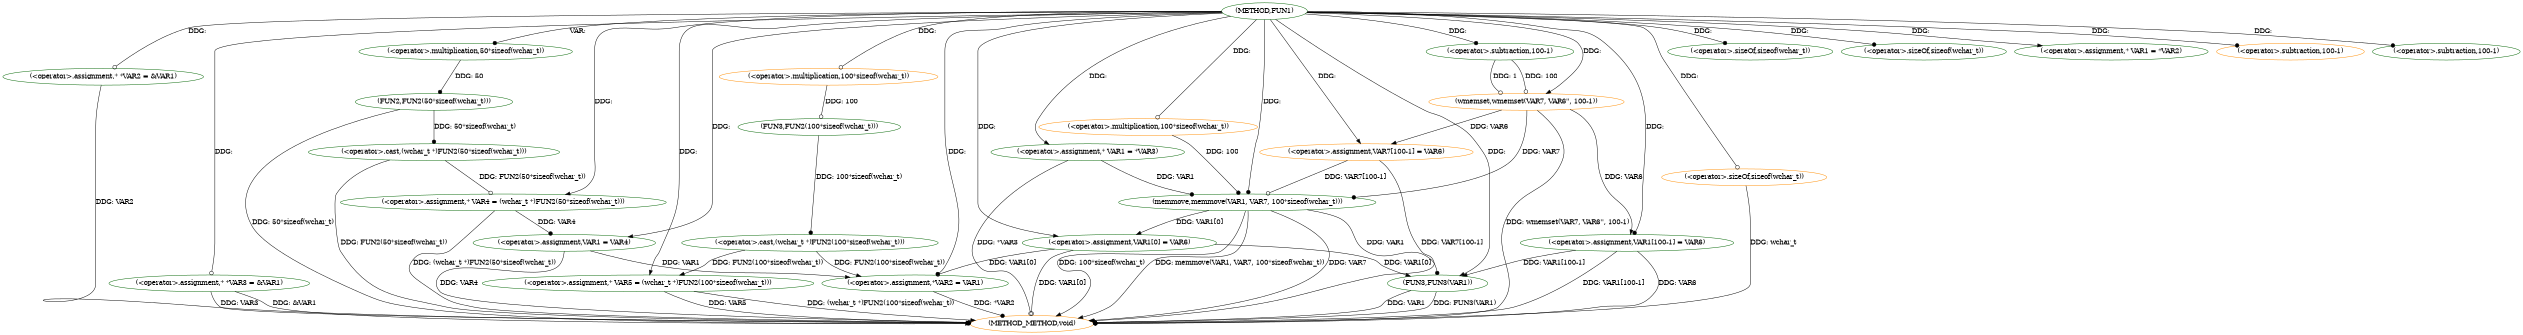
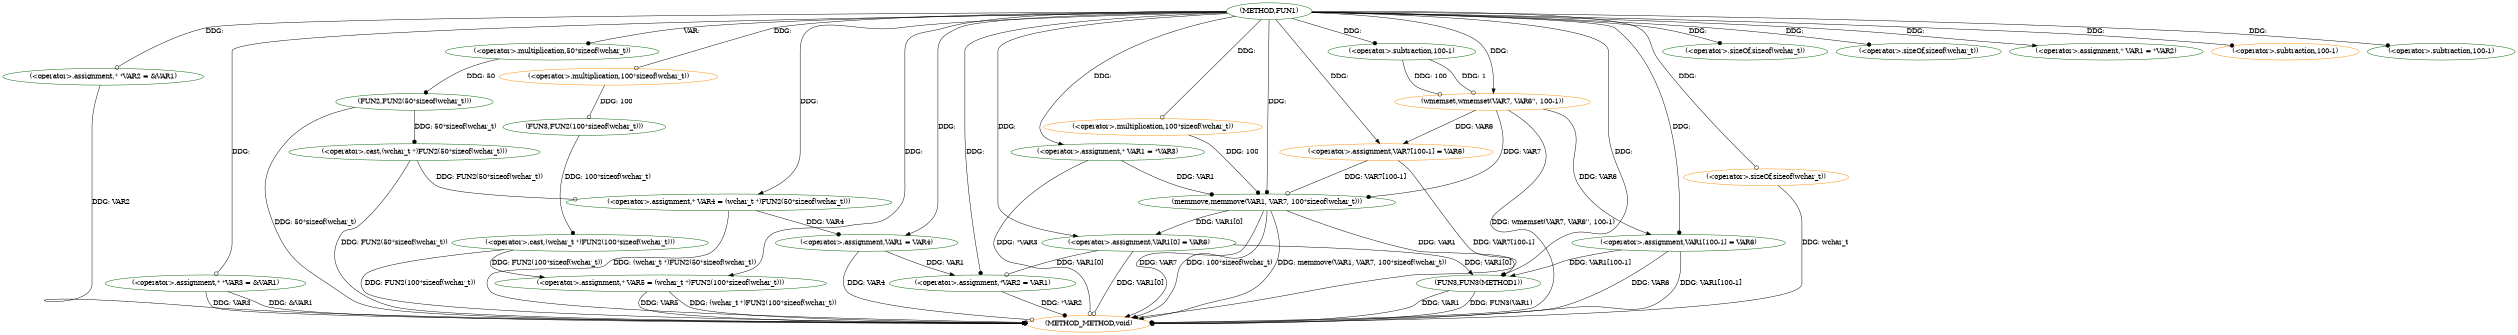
(834, 267) -> (612, 315)
(1438, 283) -> (1479, 283)
